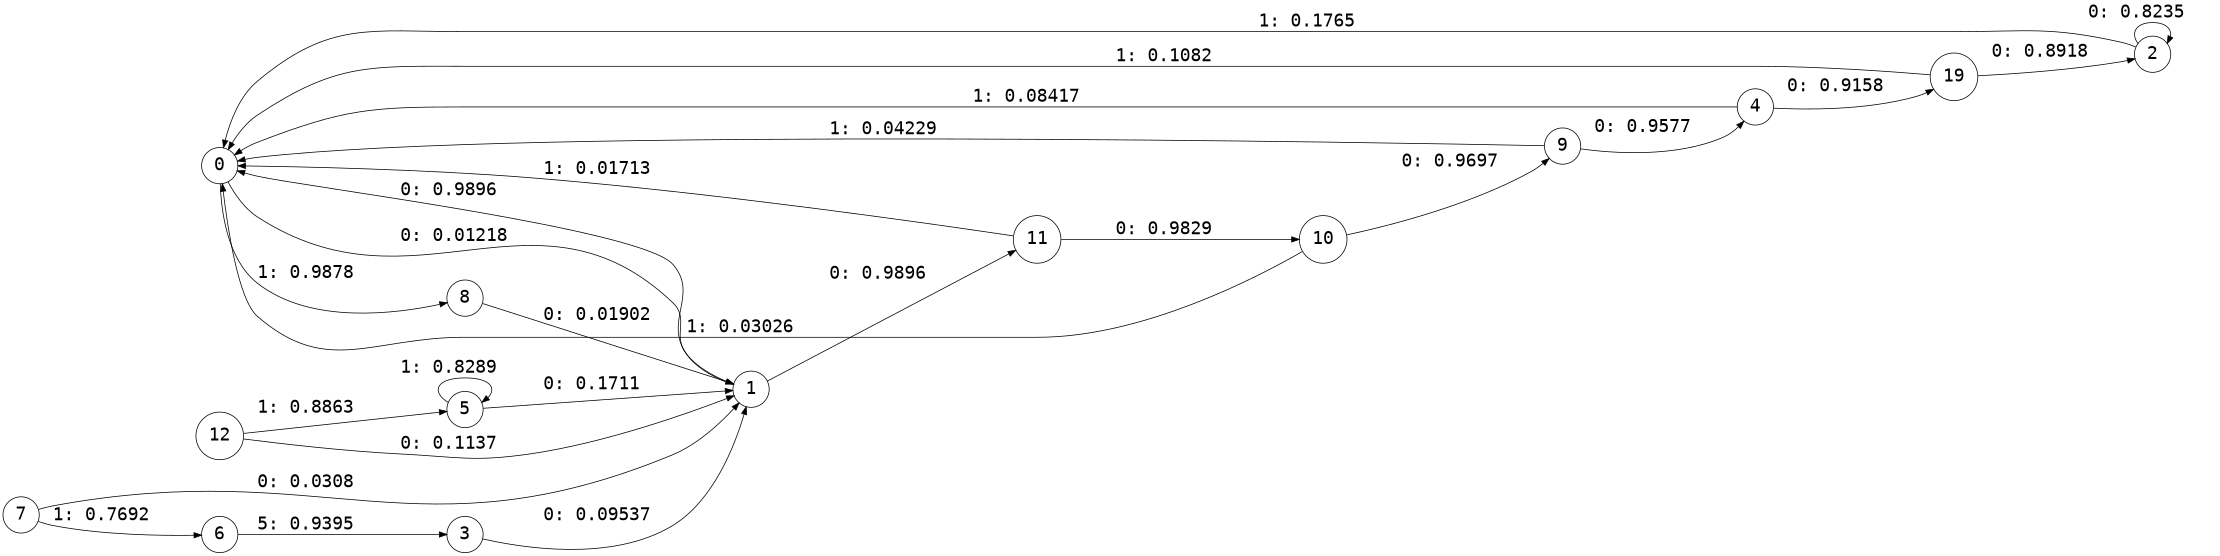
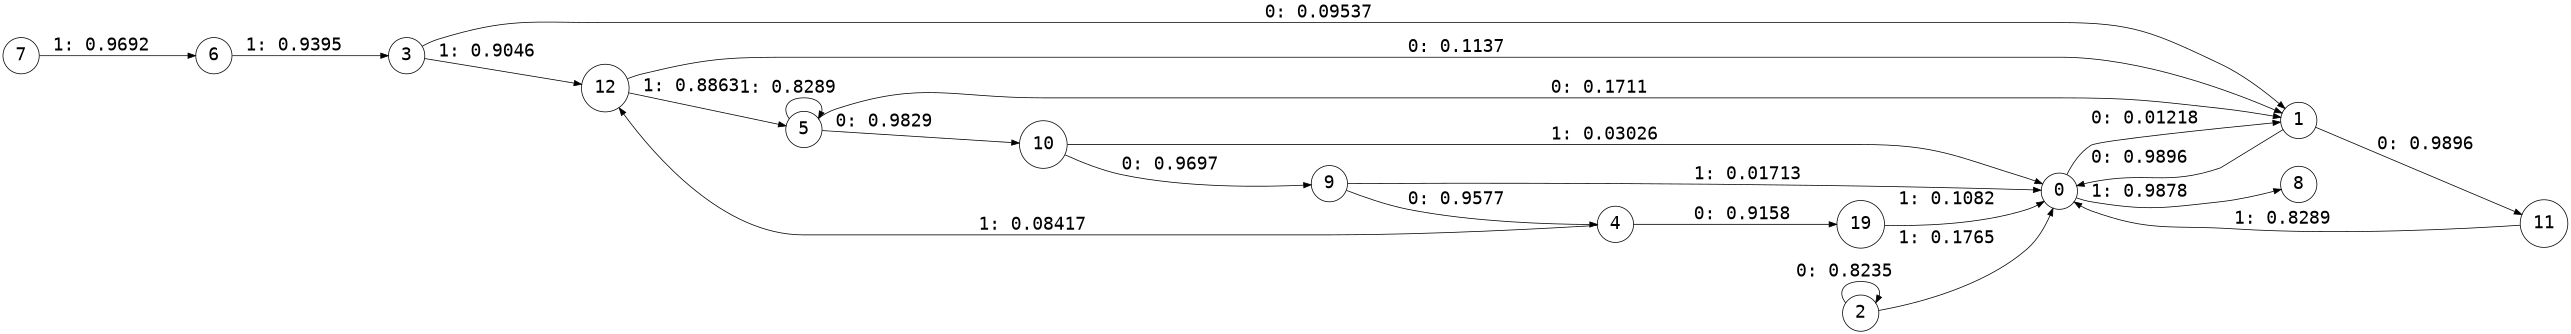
(2053, 70) -> none
none -> (499, 71)
(986, 107) -> (1089, 235)
(894, 130) -> (1758, 175)
(608, 169) -> (2299, 219)
(1176, 239) -> (917, 137)
(604, 342) -> none
(397, 502) -> none
(117, 516) -> (117, 46)
(322, 525) -> (310, 46)
